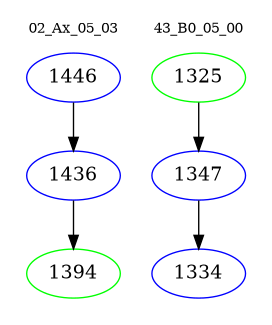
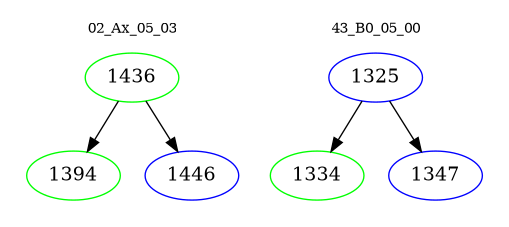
(199, 78) -> (376, 78)
(74, 120) -> (158, 120)
(74, 176) -> (132, 78)
(199, 218) -> (350, 120)
(199, 274) -> (317, 176)
